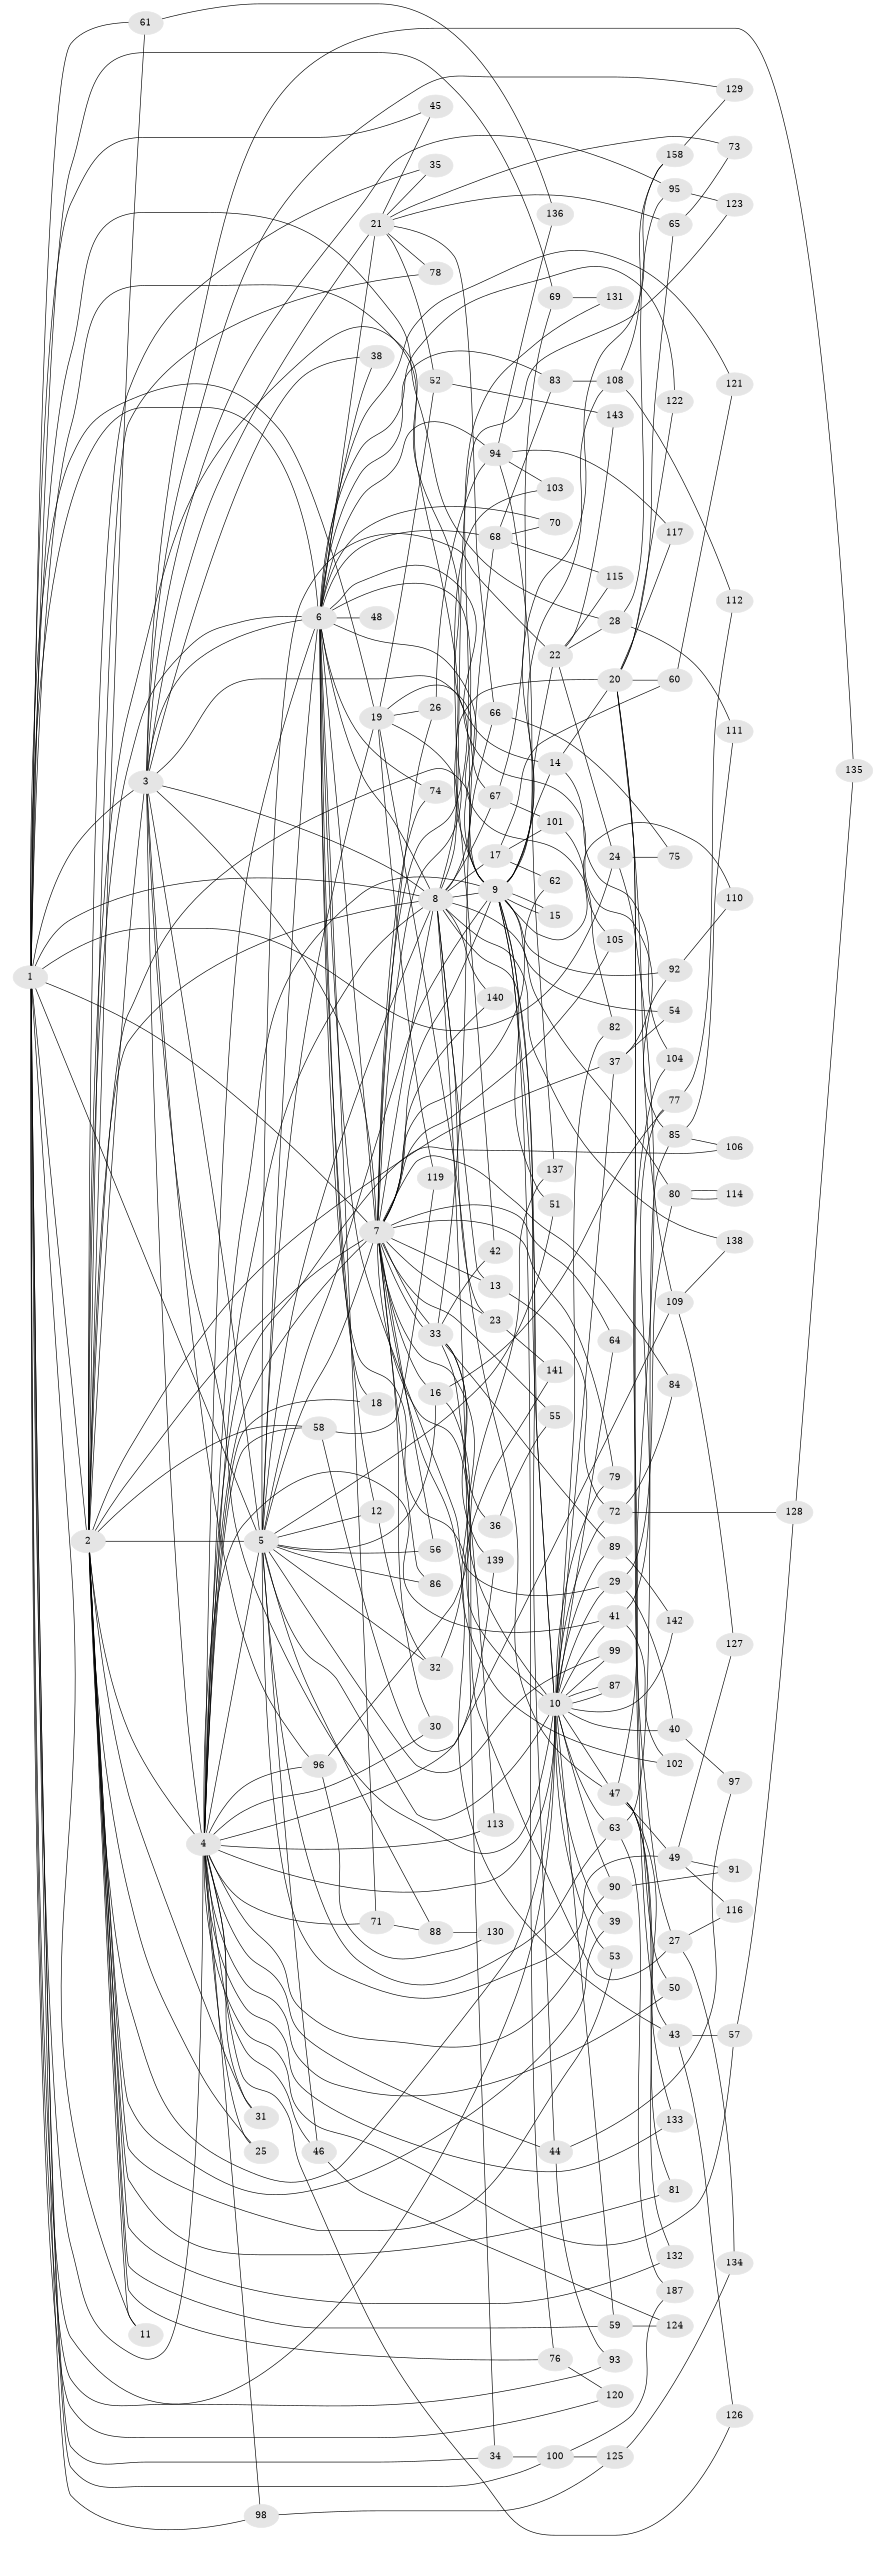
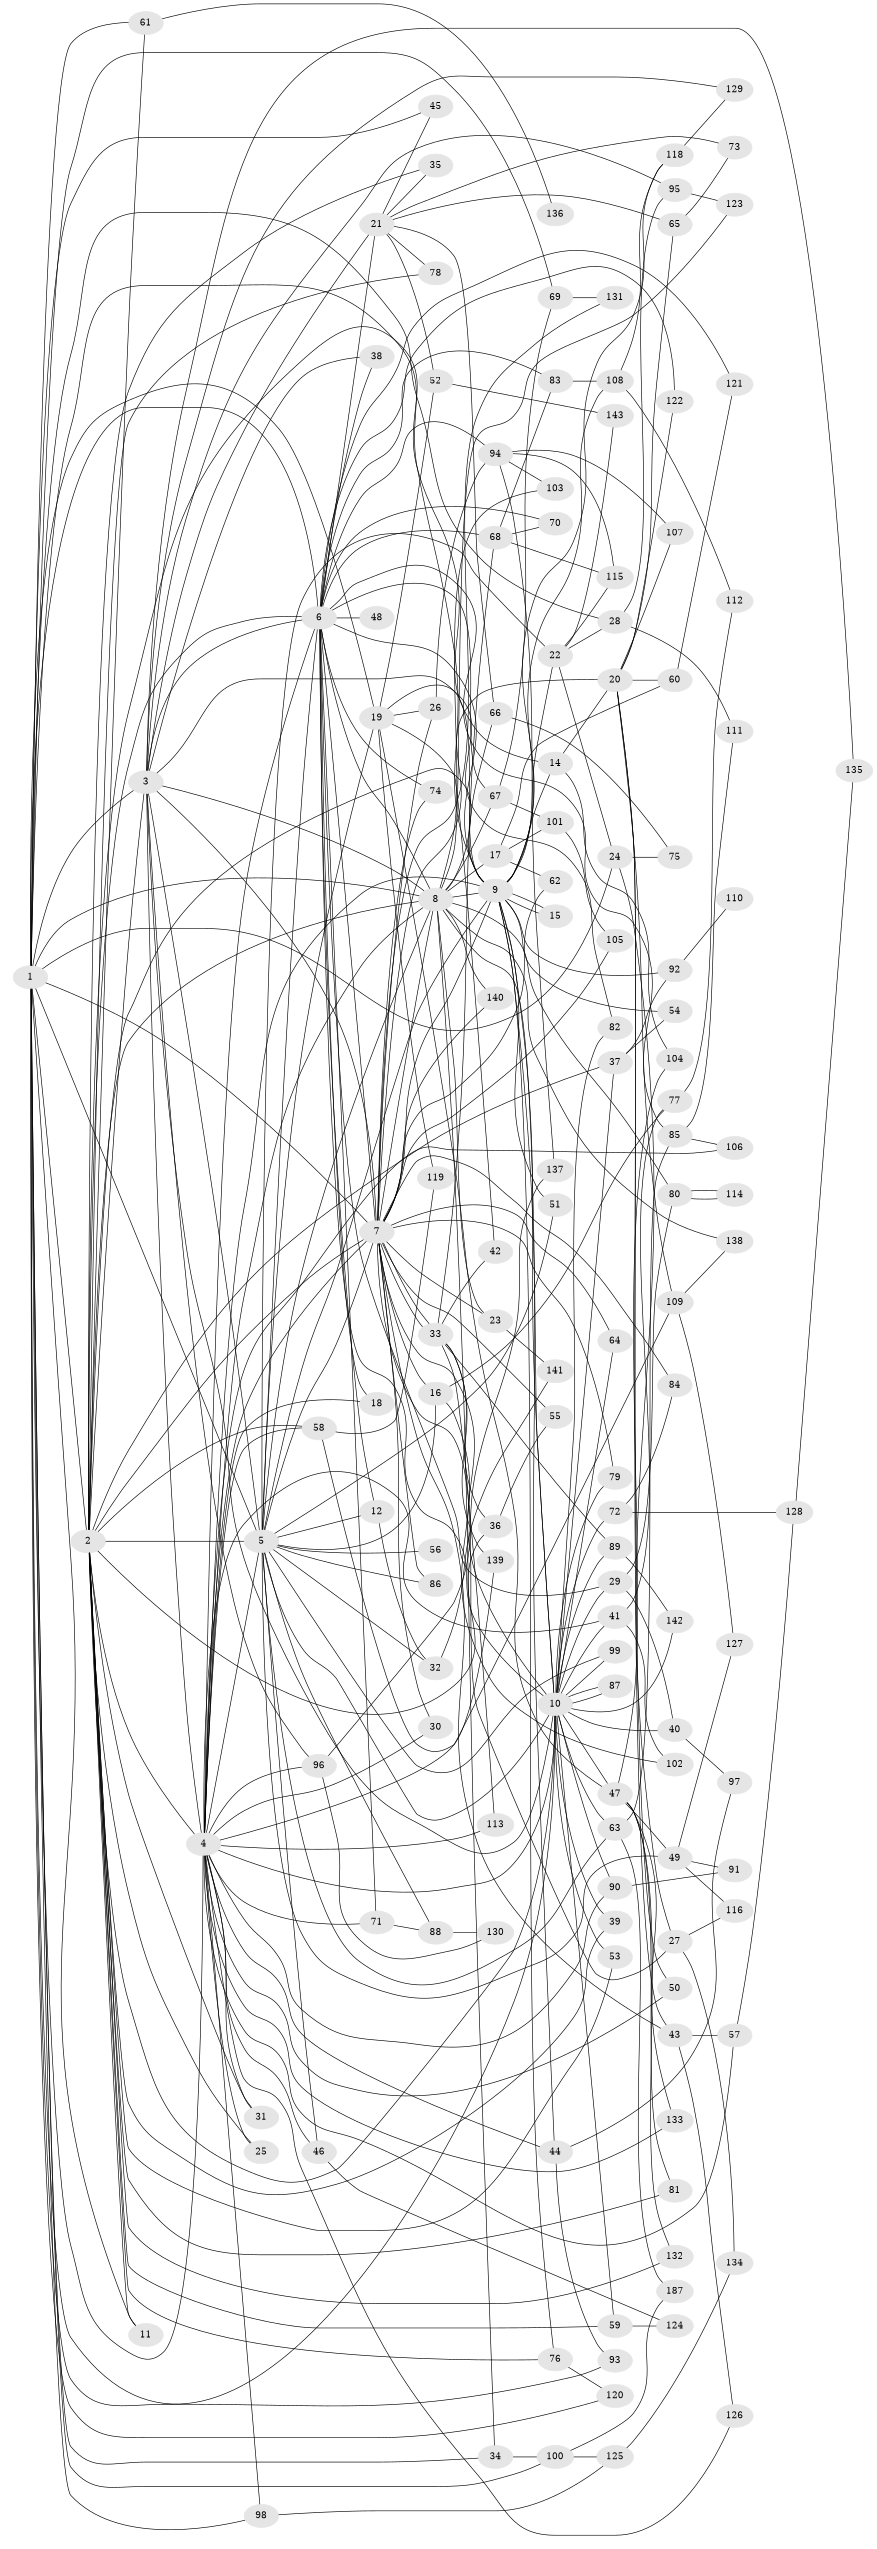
(675, 155) -> (675, 155)
(524, 334) -> (592, 494)
(675, 533) -> (675, 533)
(595, 842) -> none
(495, 1287) -> none
(416, 1450) -> none
none -> (334, 1708)
